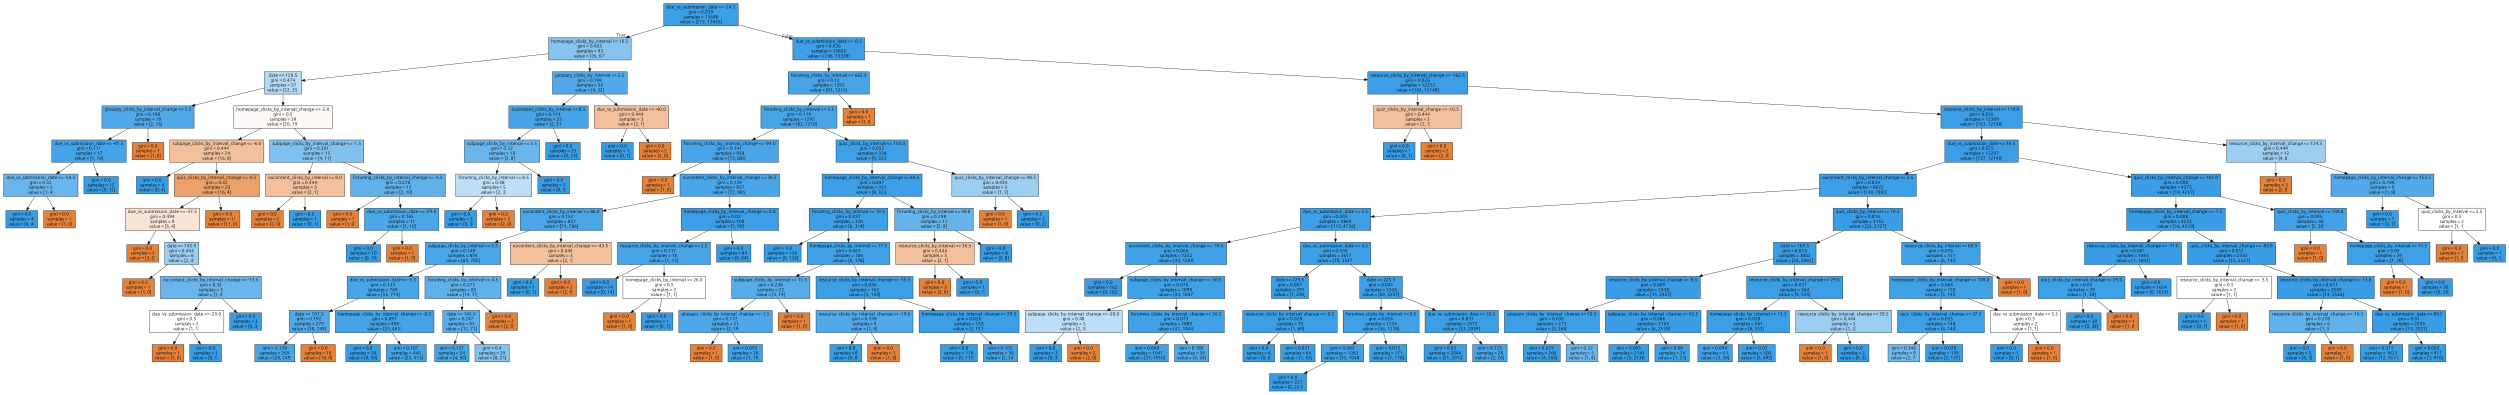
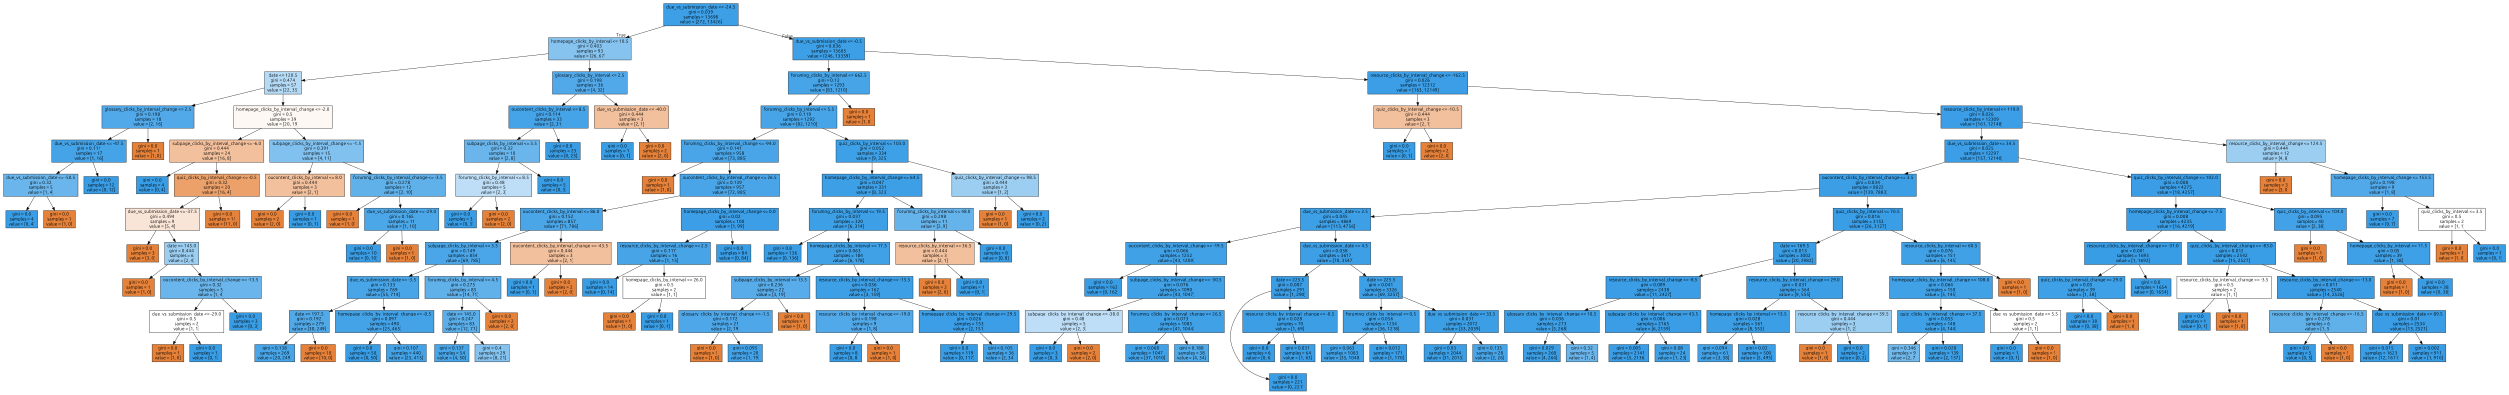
(1317, 367) -> (1231, 333)
